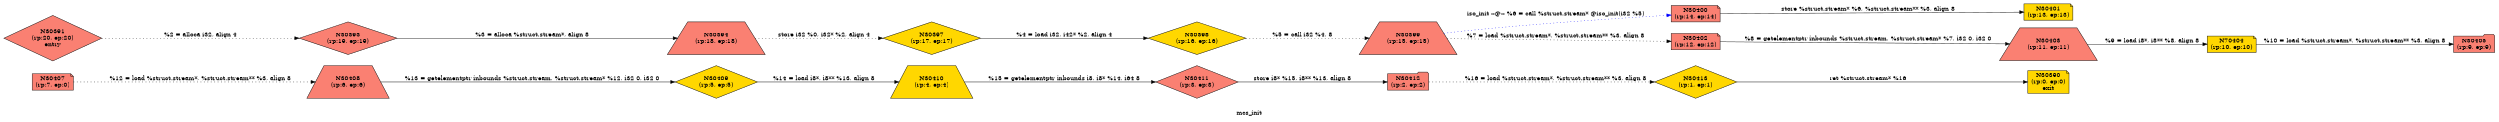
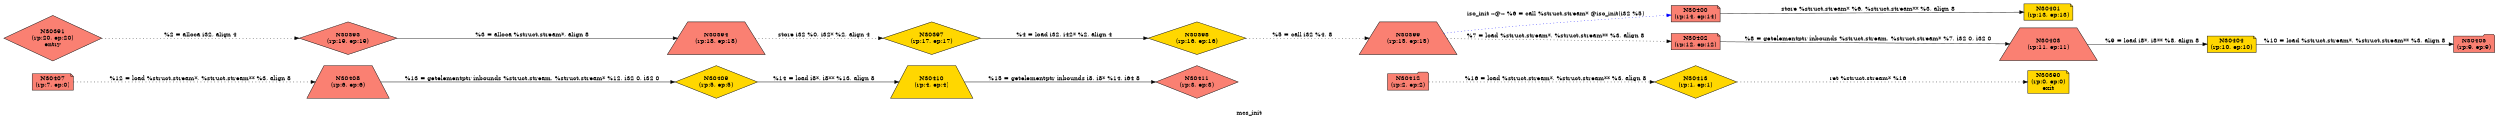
(2232, 44) -> (2232, 44)
(1311, 82) -> none
(1880, 82) -> (1880, 82)
